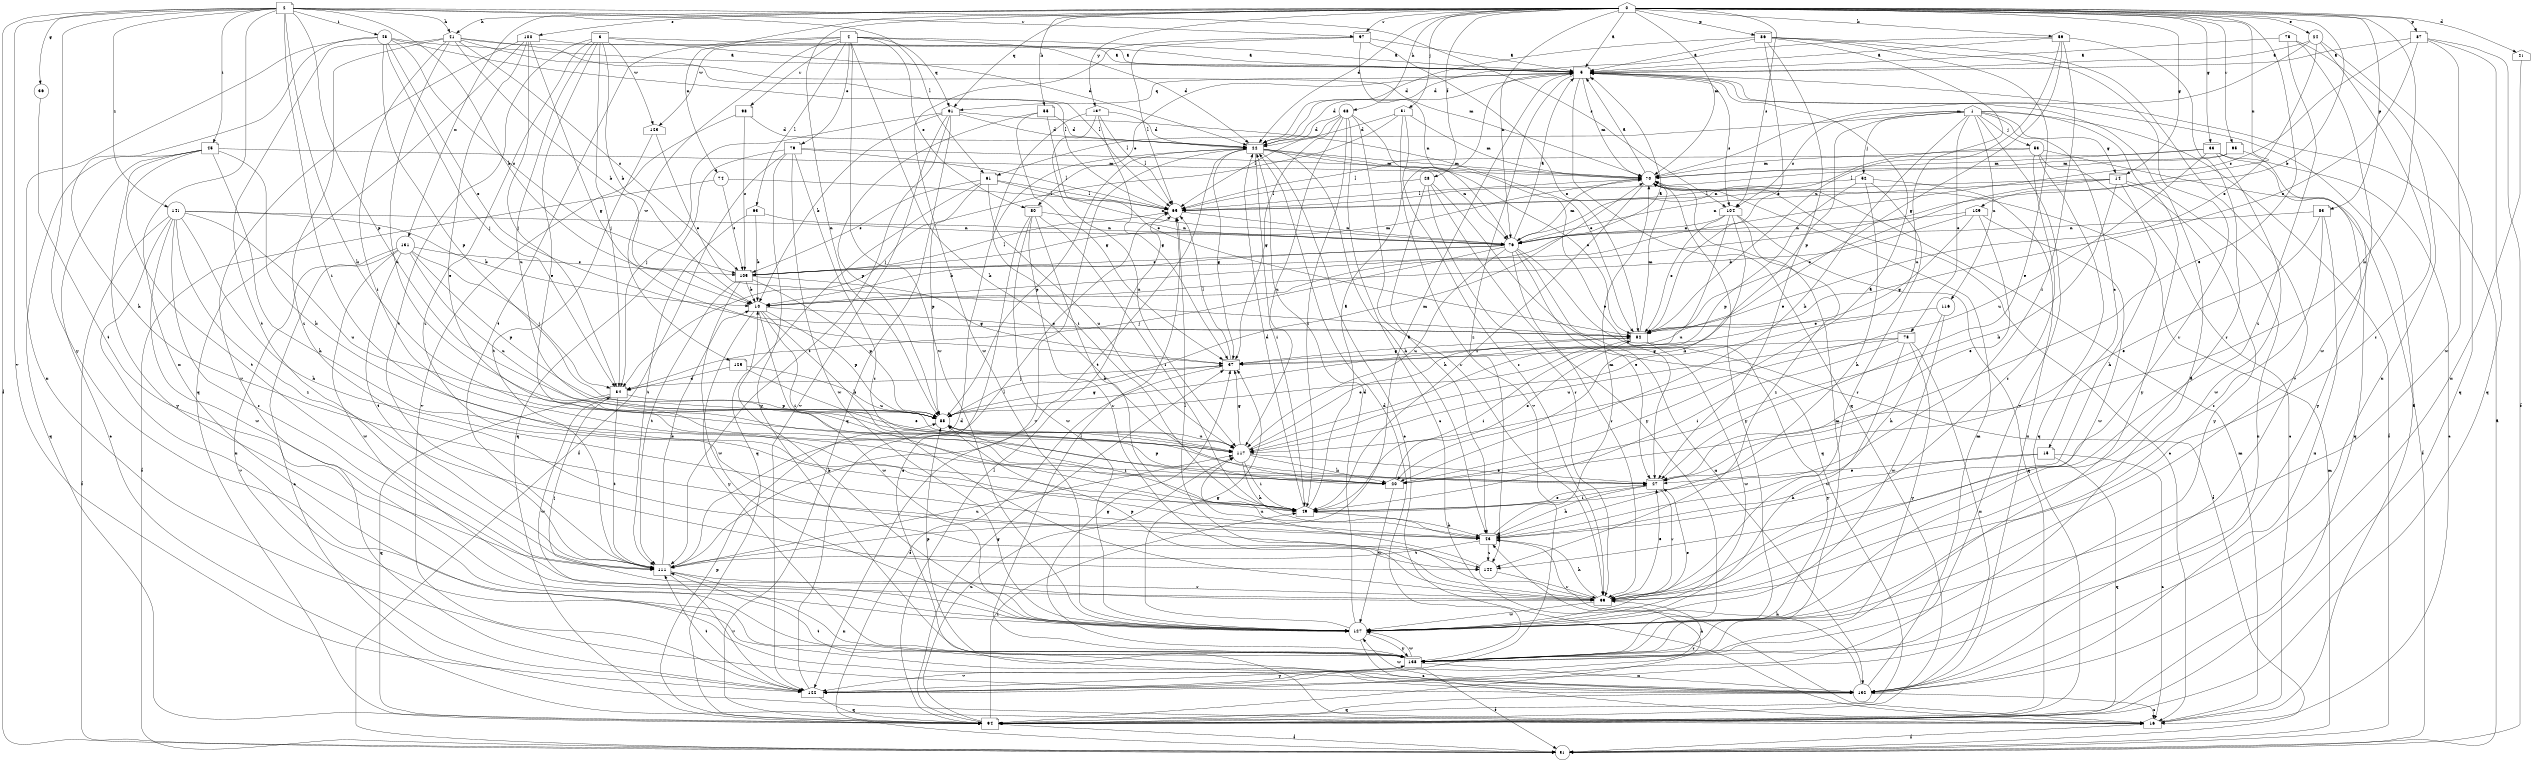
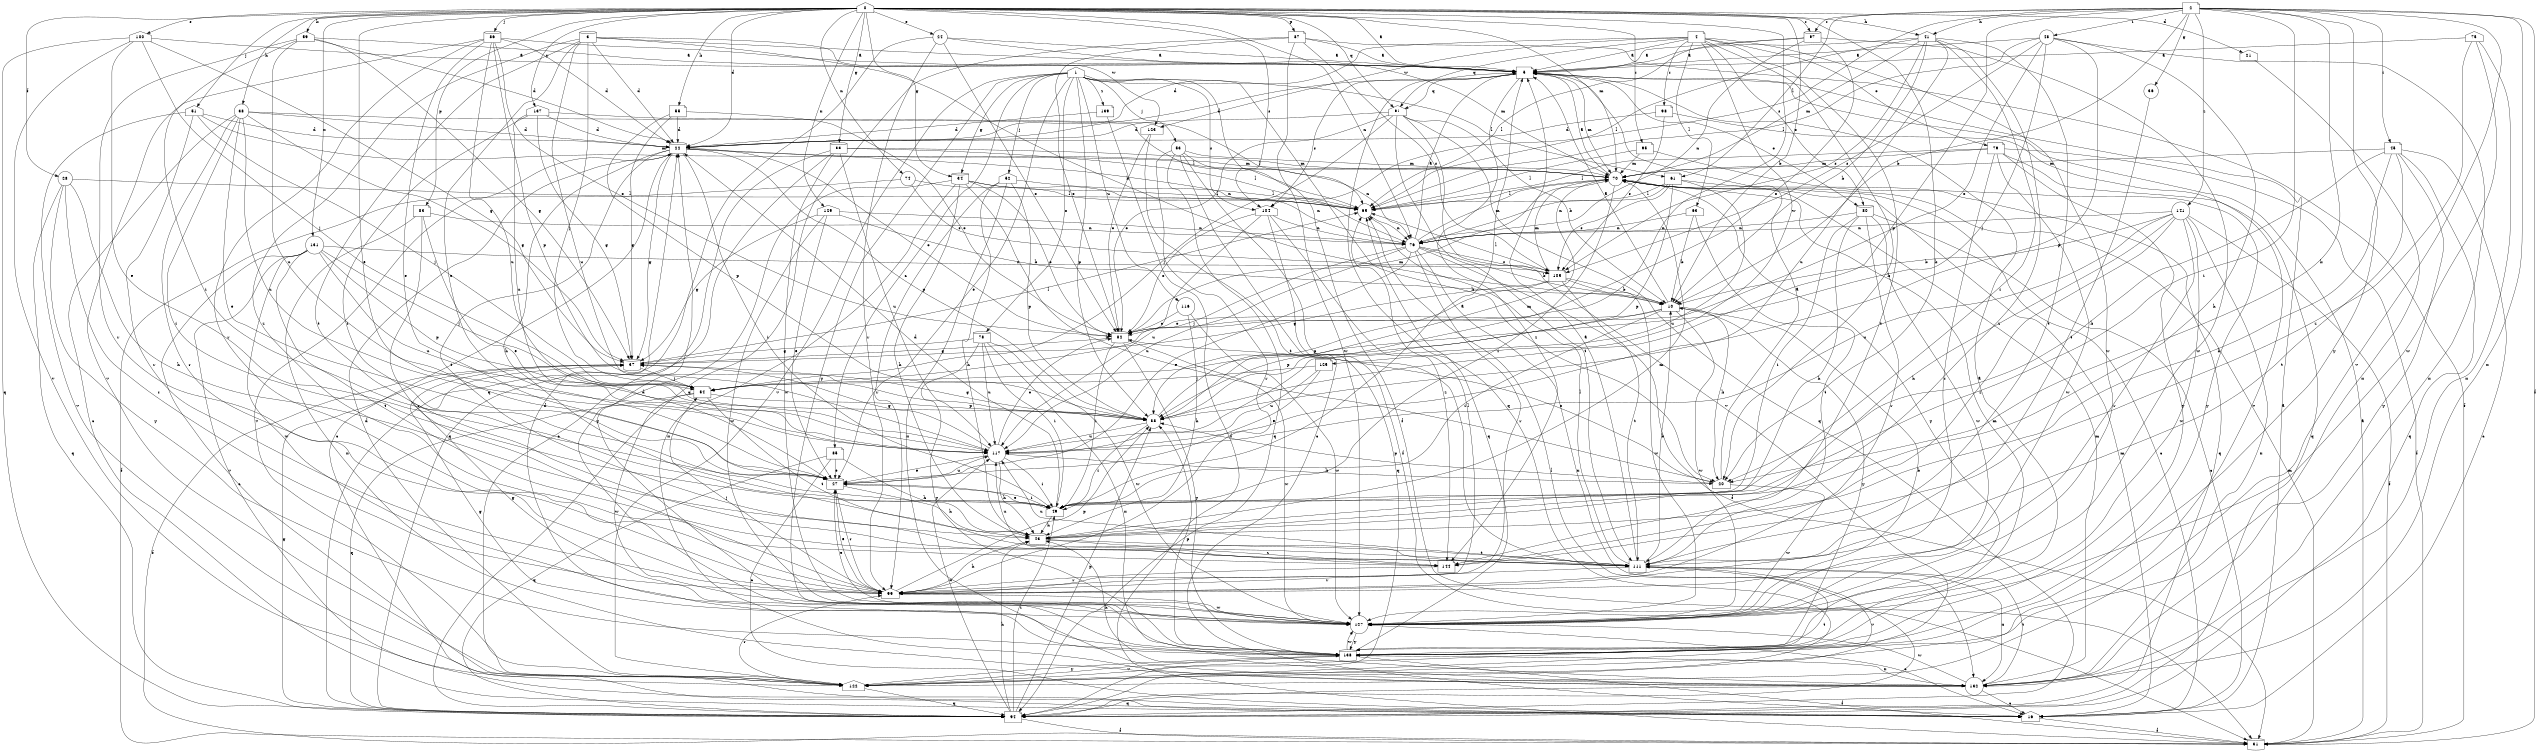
(1701, 22) -> (505, 22)
none -> (1105, 111)
(1846, 174) -> (430, 372)
(2118, 179) -> (960, 179)
none -> (1079, 256)
(1617, 358) -> none
(692, 378) -> (1197, 378)
(1081, 436) -> (1489, 436)
(2046, 453) -> (835, 453)
none -> (952, 472)
(1488, 570) -> (1446, 566)
(1563, 753) -> (2256, 744)
